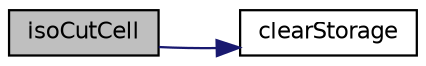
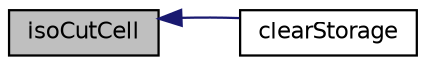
(188, 48) -> (210, 18)
